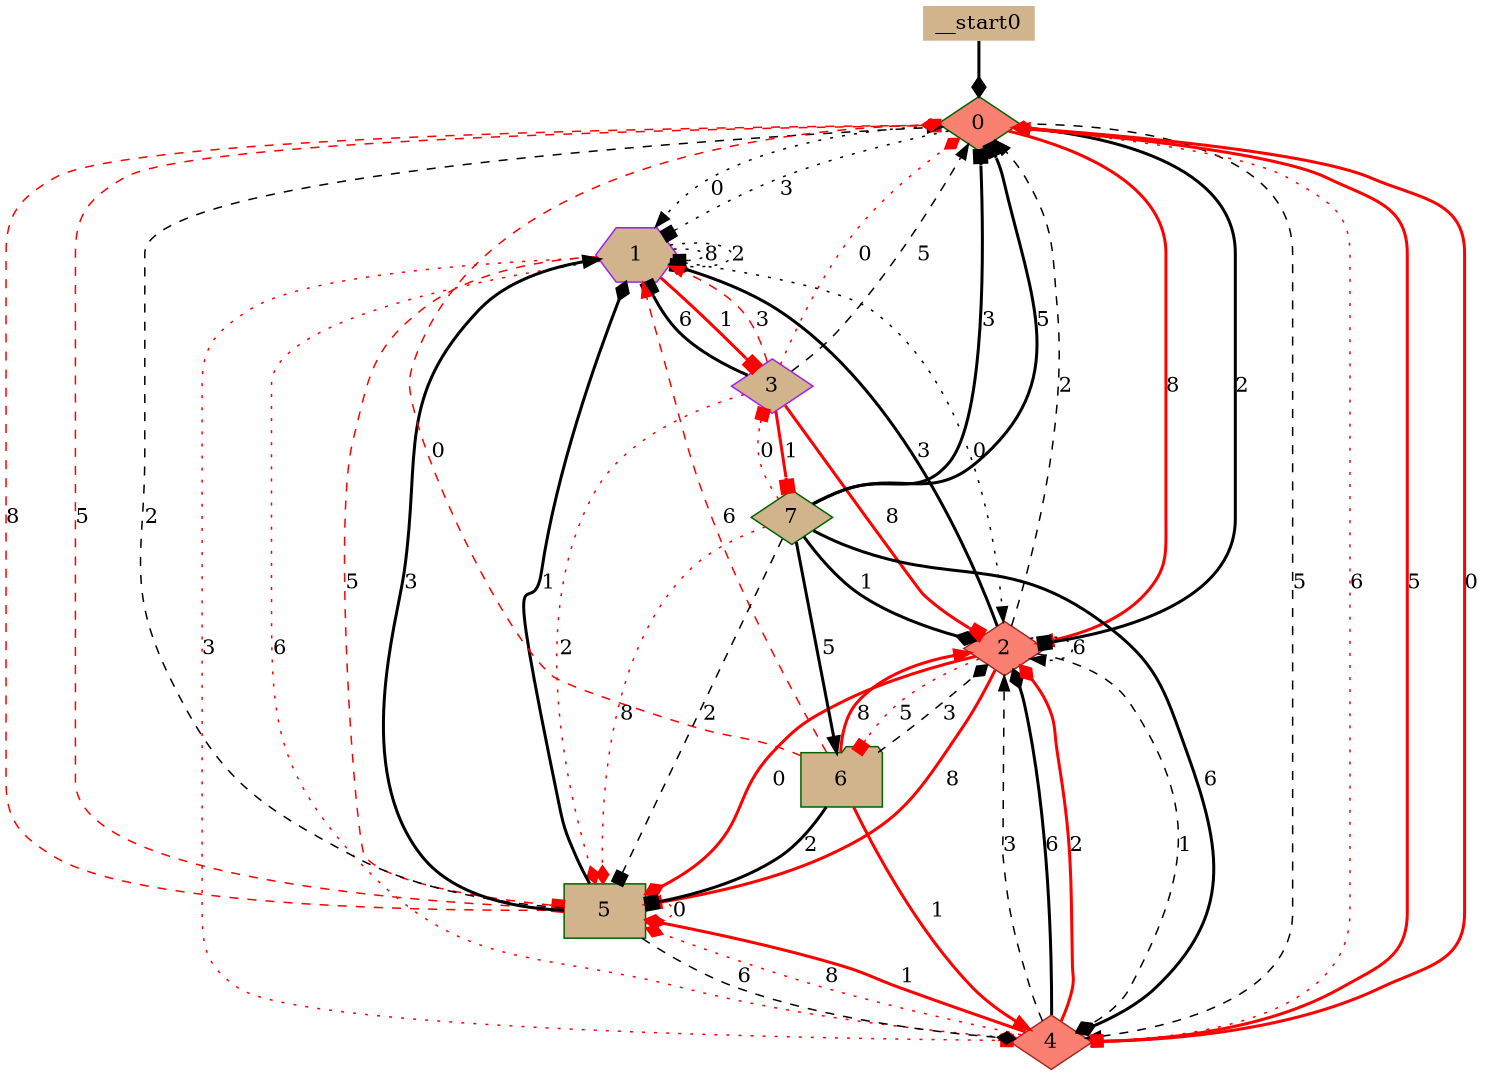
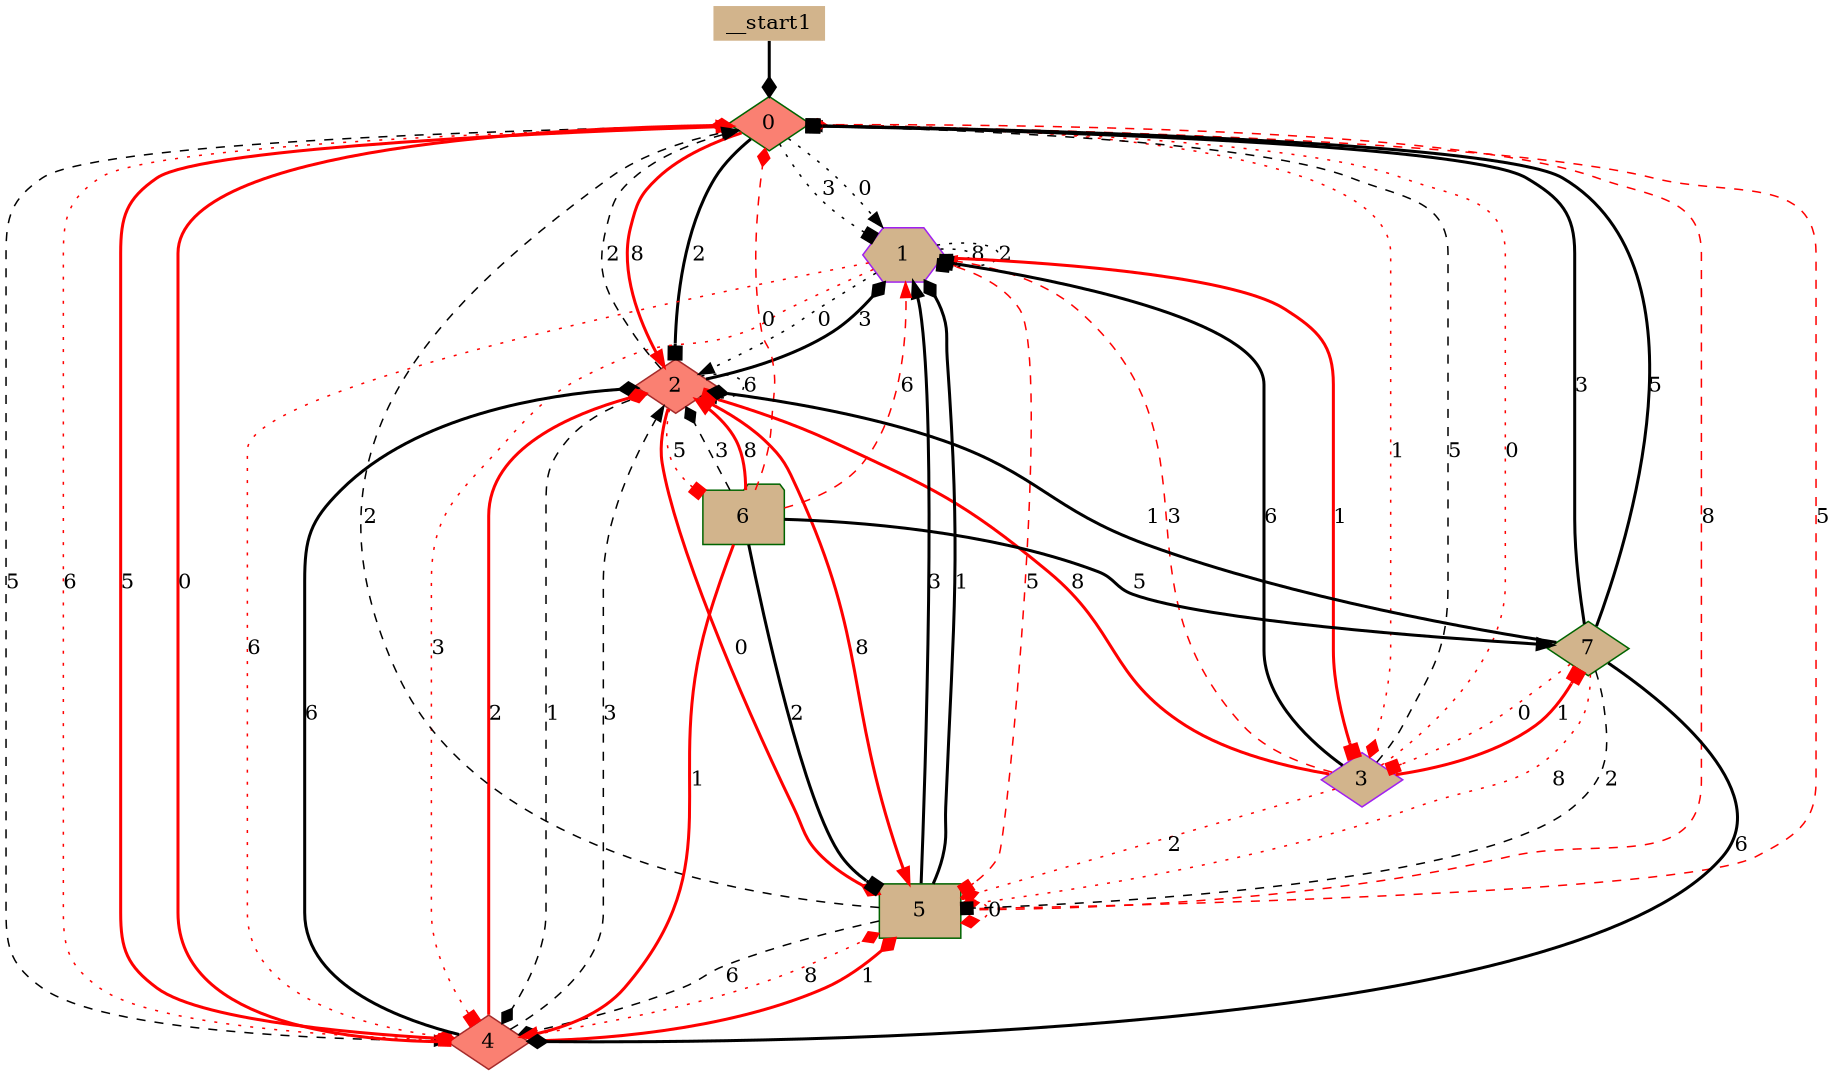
(979, 23) -> (769, 23)
none -> (1352, 202)
(815, 640) -> (1155, 601)
